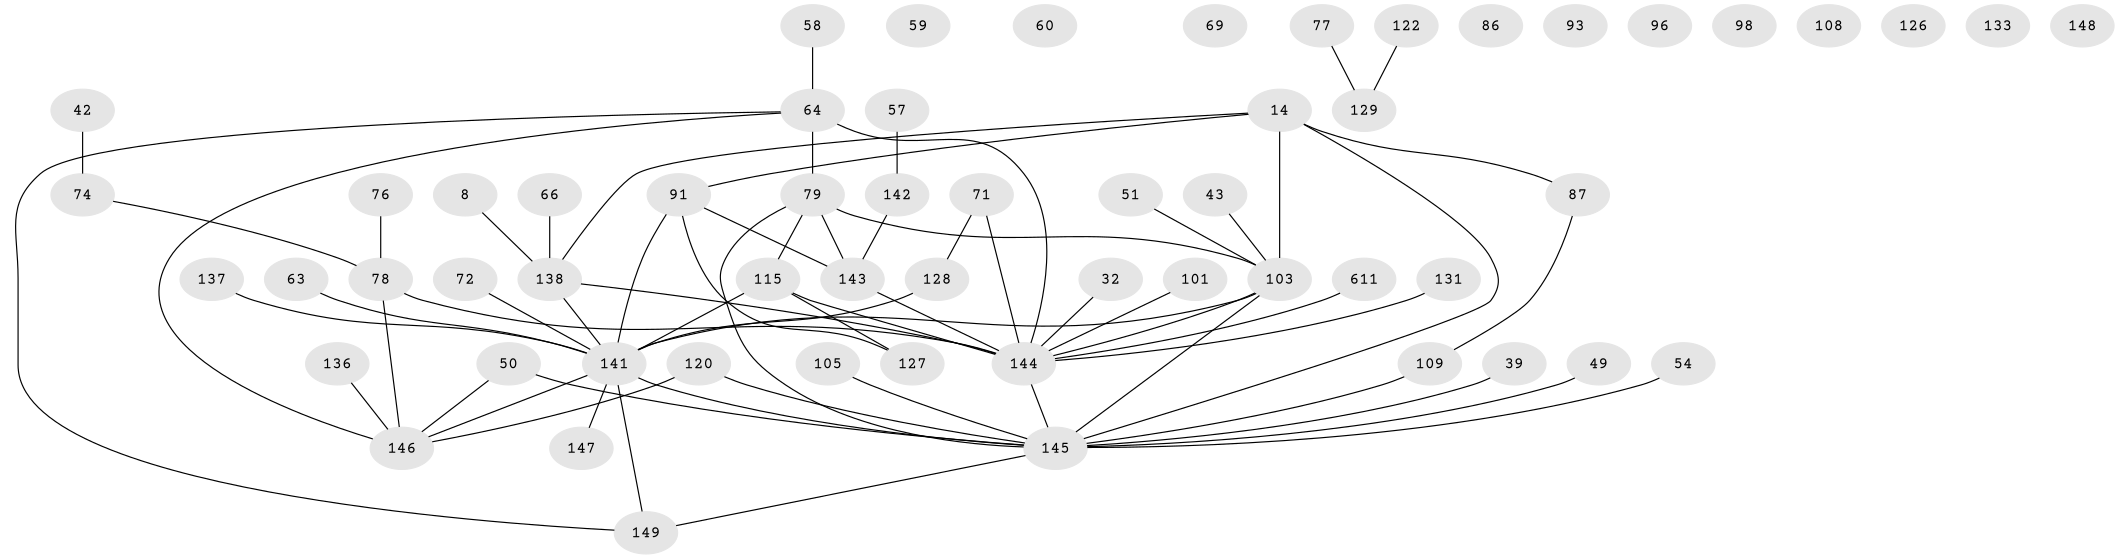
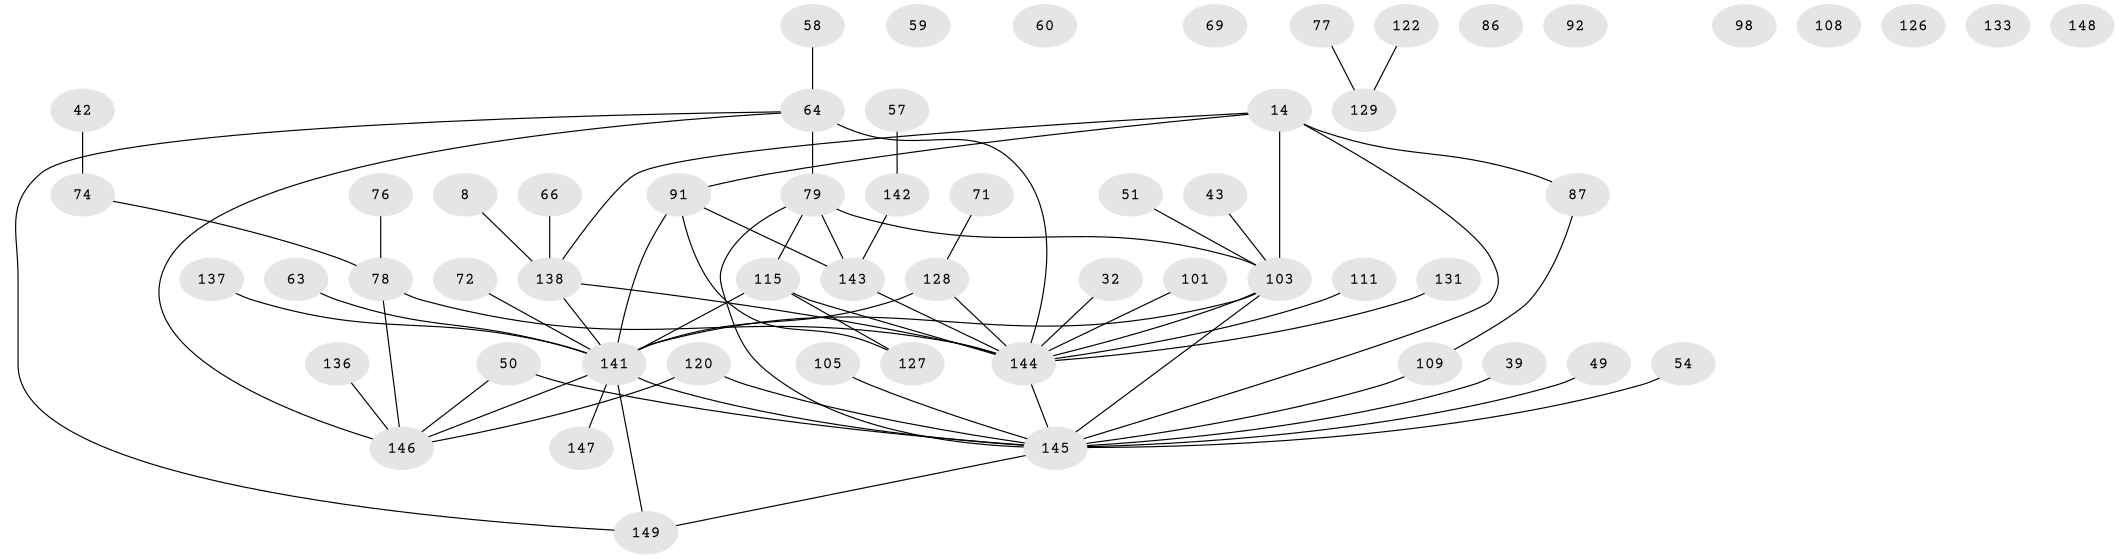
(1575, 26) -> (1575, 26)
(1660, 26) -> none
(1003, 279) -> (974, 315)
(1364, 279) -> (1364, 279)
